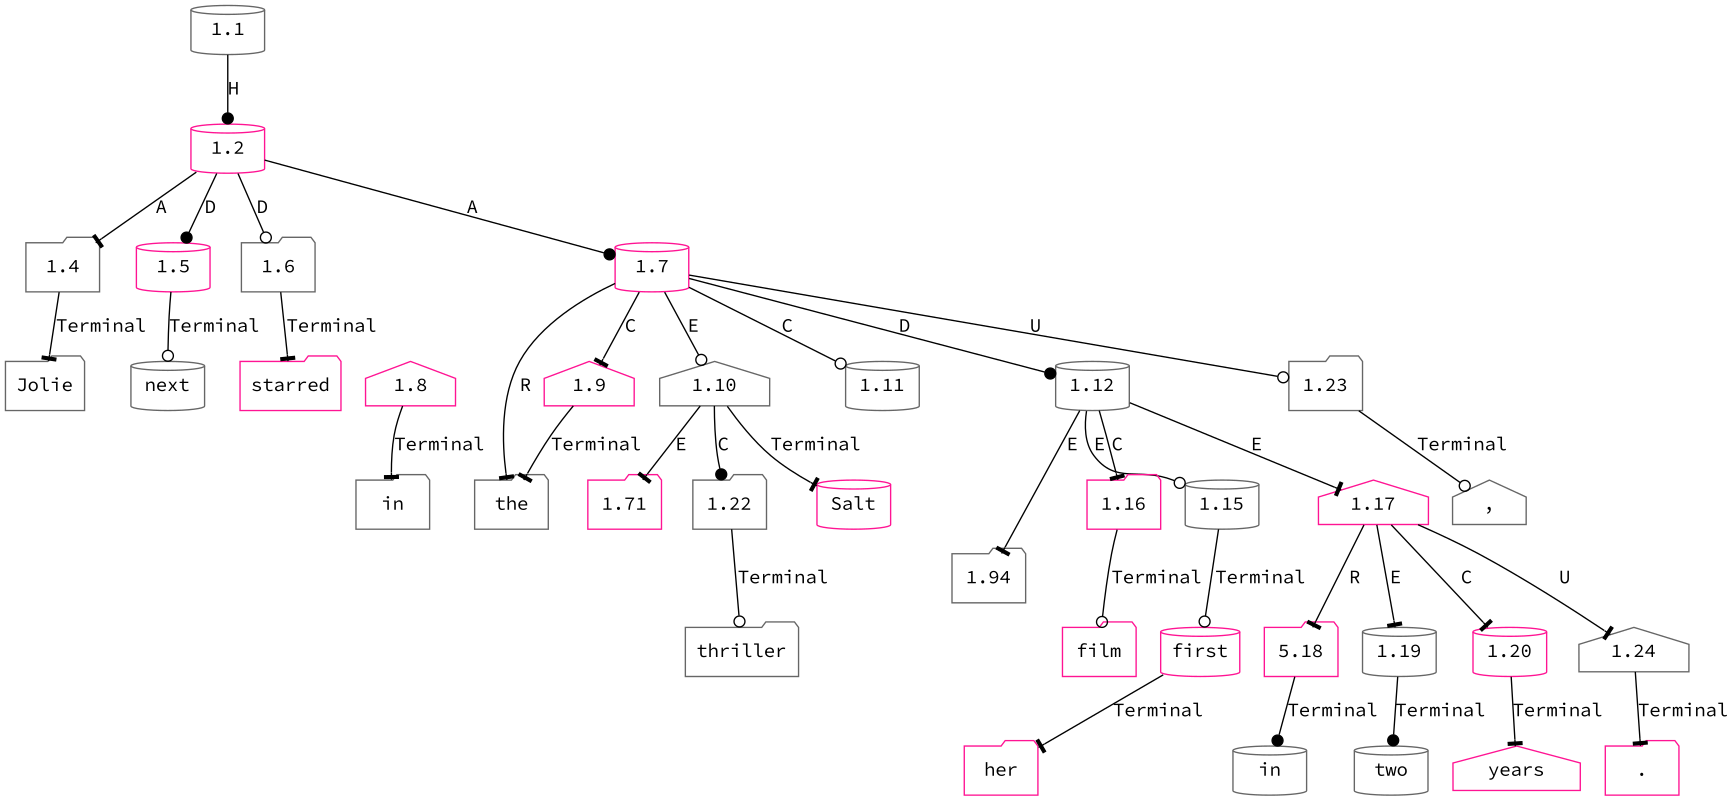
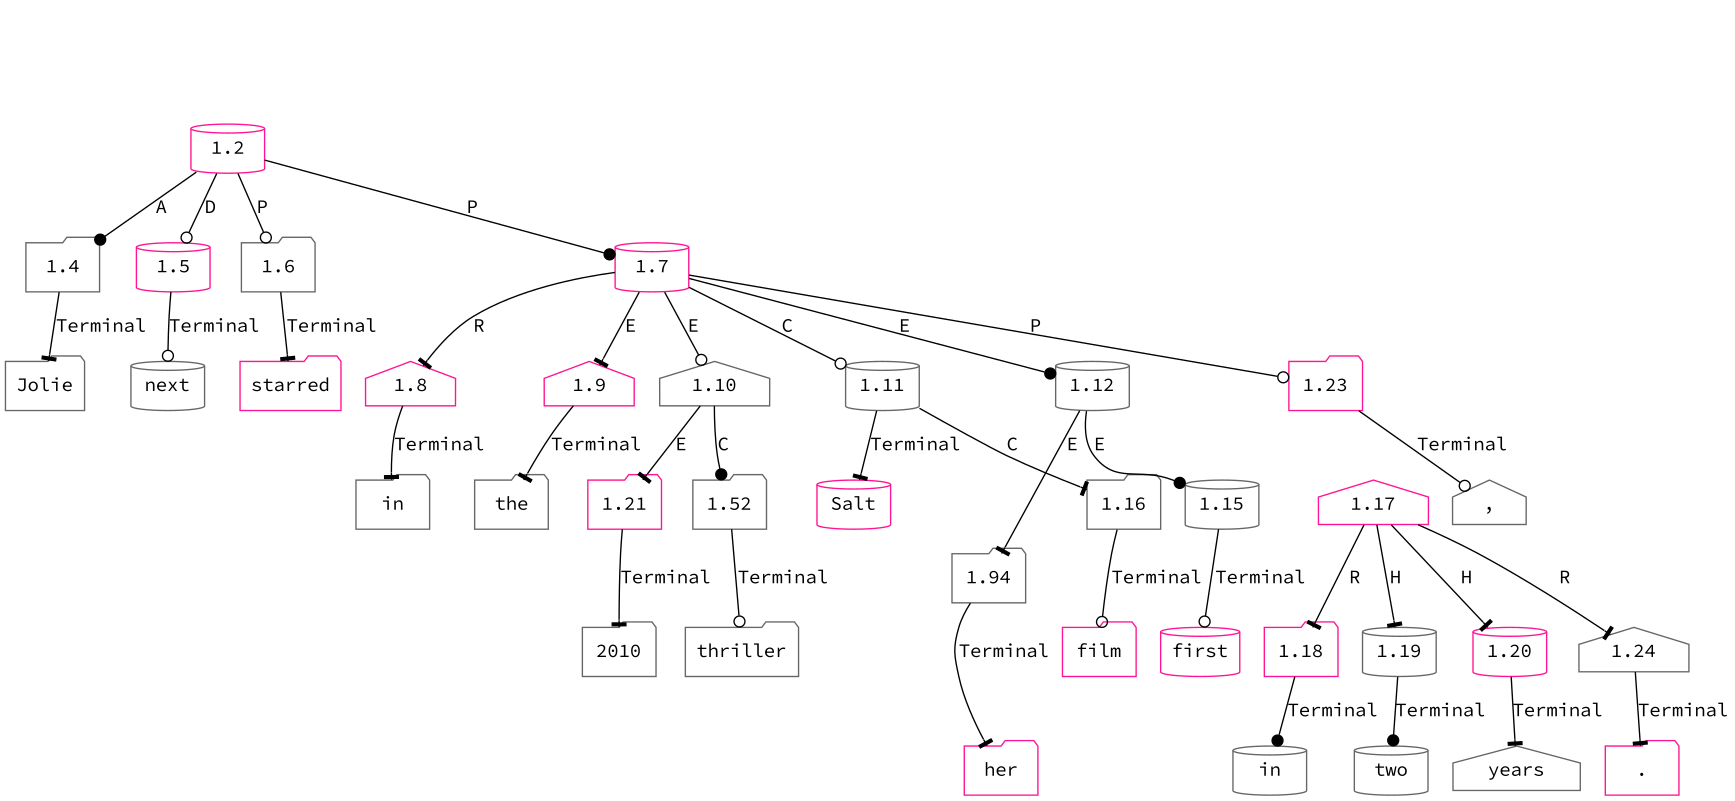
(228, 30) -> none
(203, 203) -> (203, 203)
(149, 205) -> (149, 205)
(263, 208) -> (263, 208)
(473, 208) -> (473, 208)
(631, 327) -> (631, 327)
(905, 327) -> (905, 327)
(1036, 327) -> (1036, 327)
(523, 357) -> (512, 298)
(1326, 386) -> (1326, 386)
(1108, 442) -> (998, 451)
(1232, 445) -> none
(764, 450) -> (869, 442)
(1104, 465) -> (1109, 469)
(625, 505) -> (625, 505)
(730, 505) -> (730, 505)
(1124, 505) -> (1124, 505)
(1396, 578) -> (1396, 578)
(1467, 578) -> (1467, 578)
(1565, 578) -> (1565, 578)
none -> (619, 652)
(1301, 652) -> (1301, 652)
(1104, 709) -> (958, 672)
(1517, 771) -> (1517, 771)
